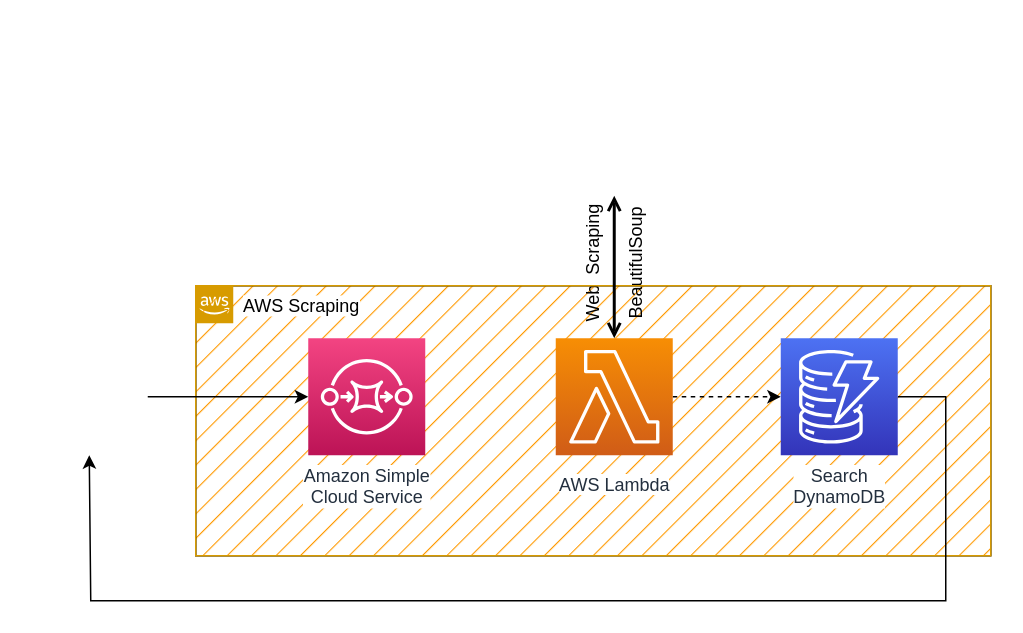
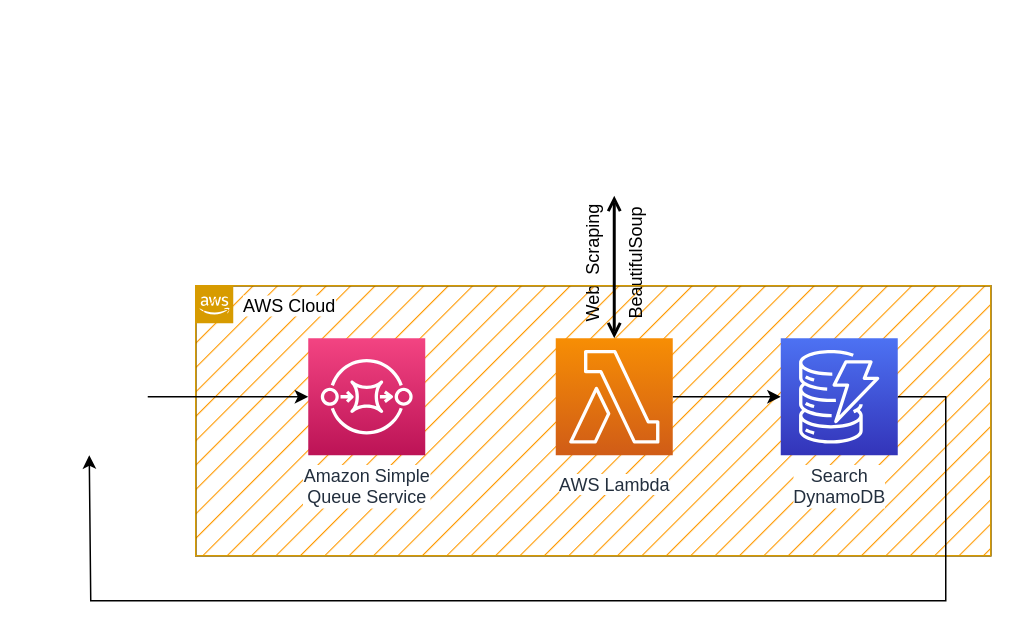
(300, 307) -> (284, 307)
(723, 397) -> (723, 397)
(368, 487) -> (368, 487)
